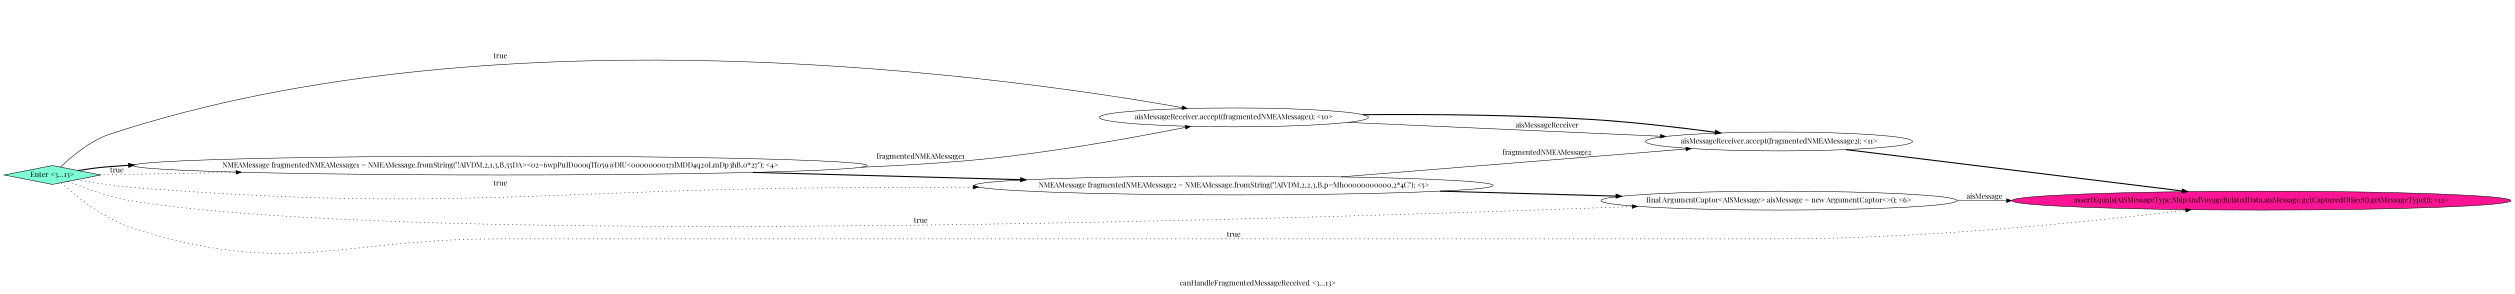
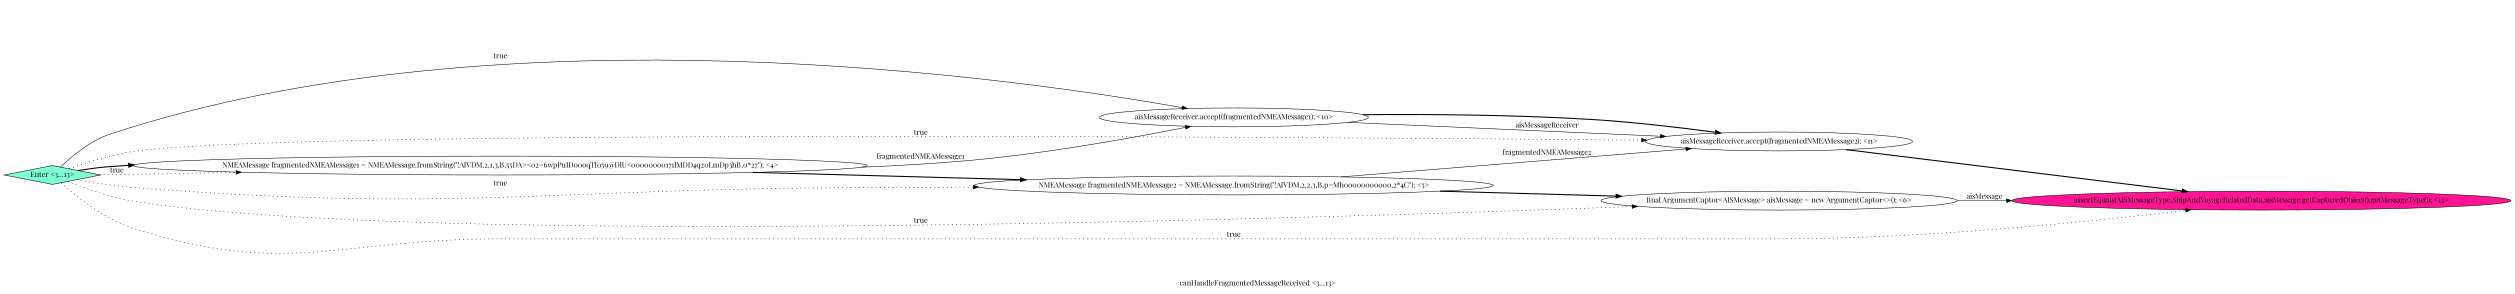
none -> (854, 136)
